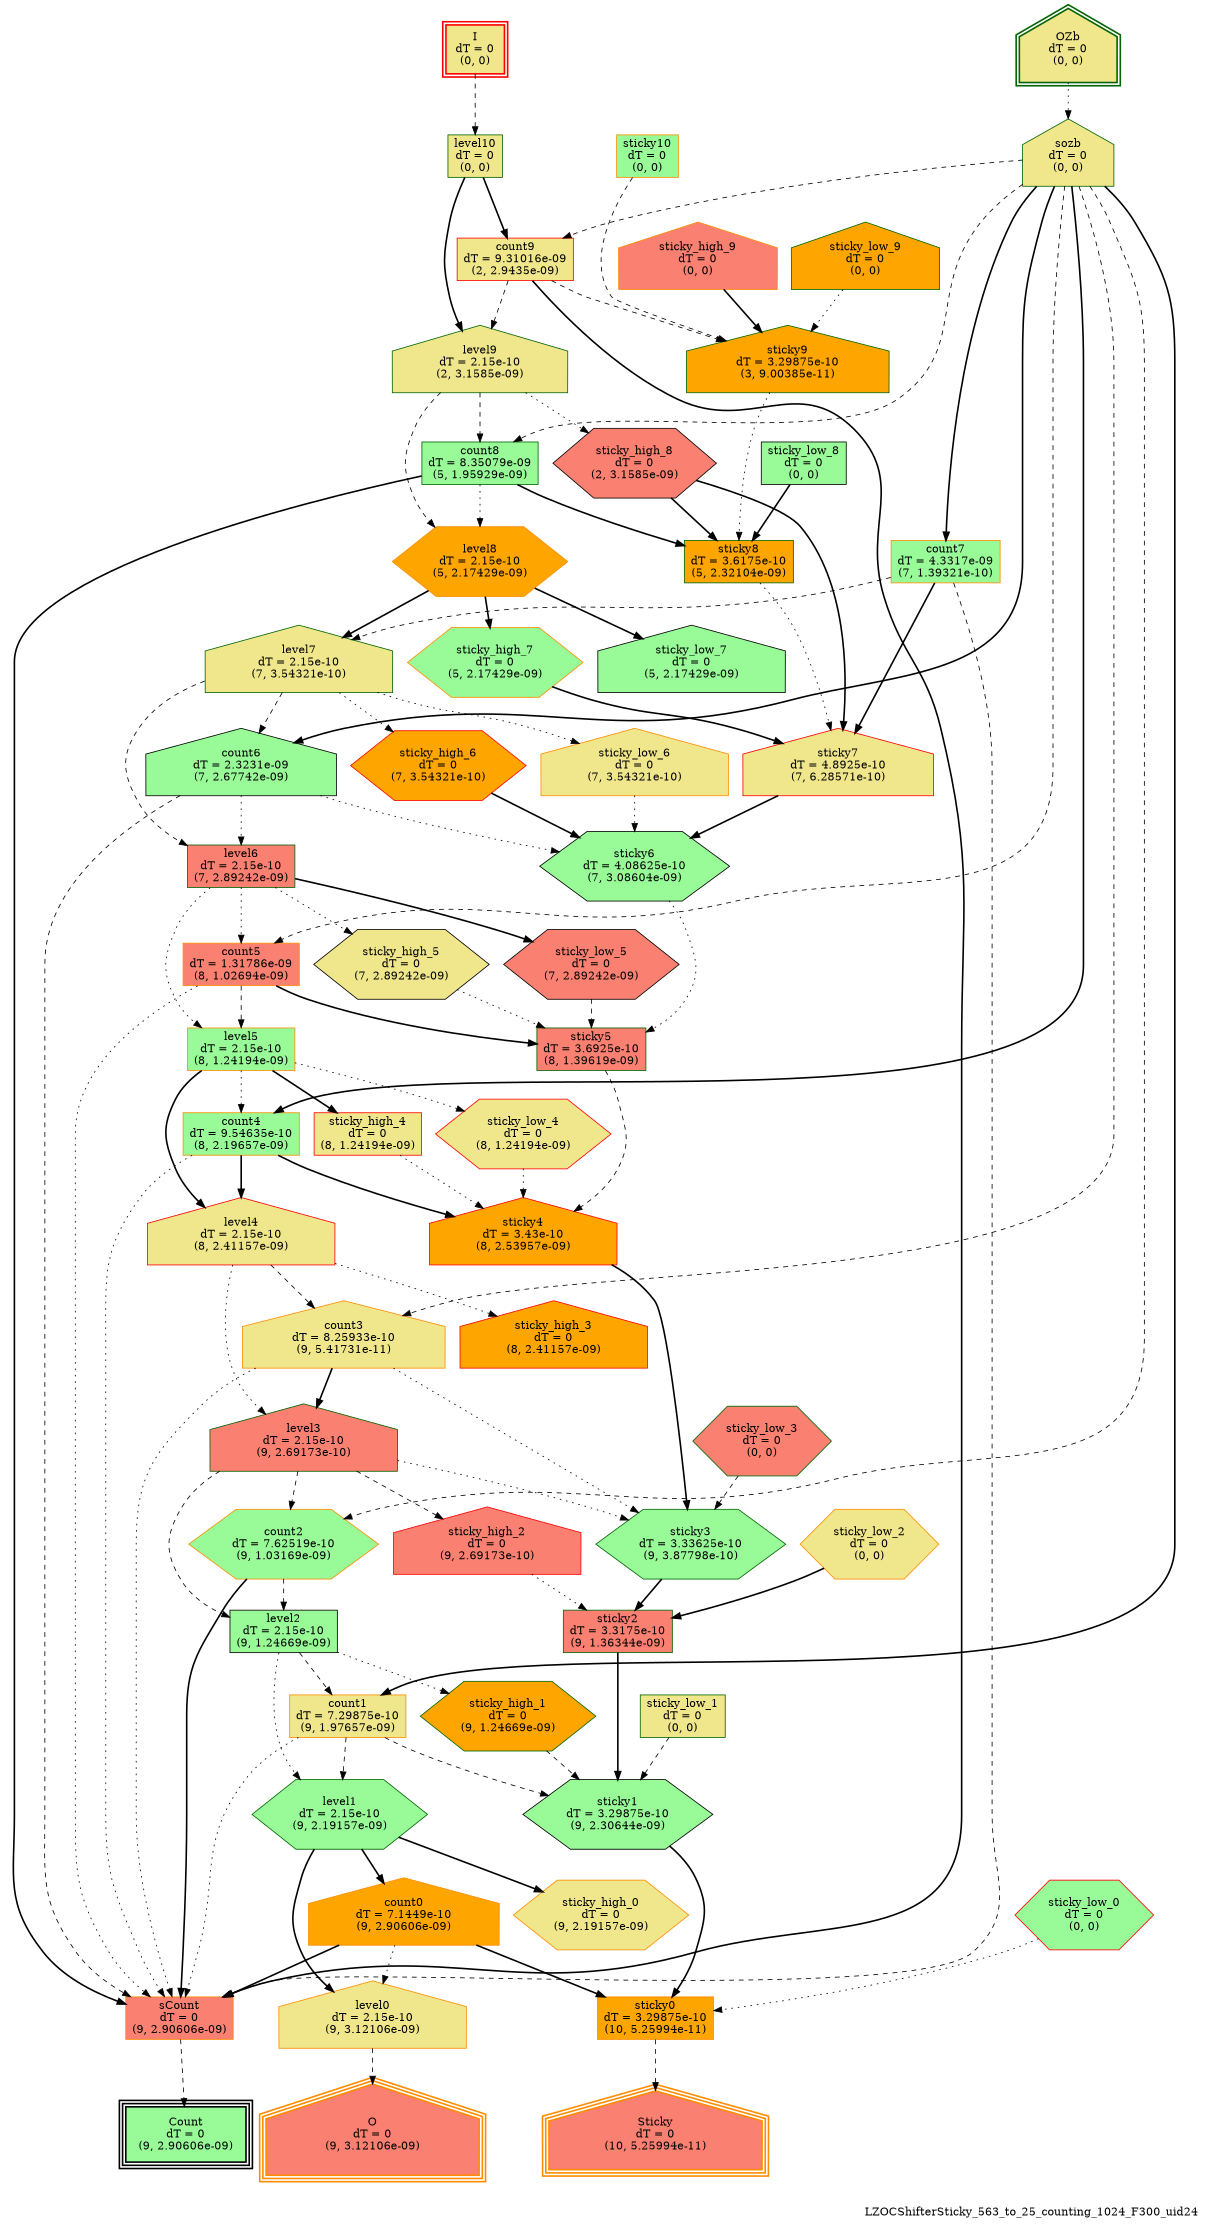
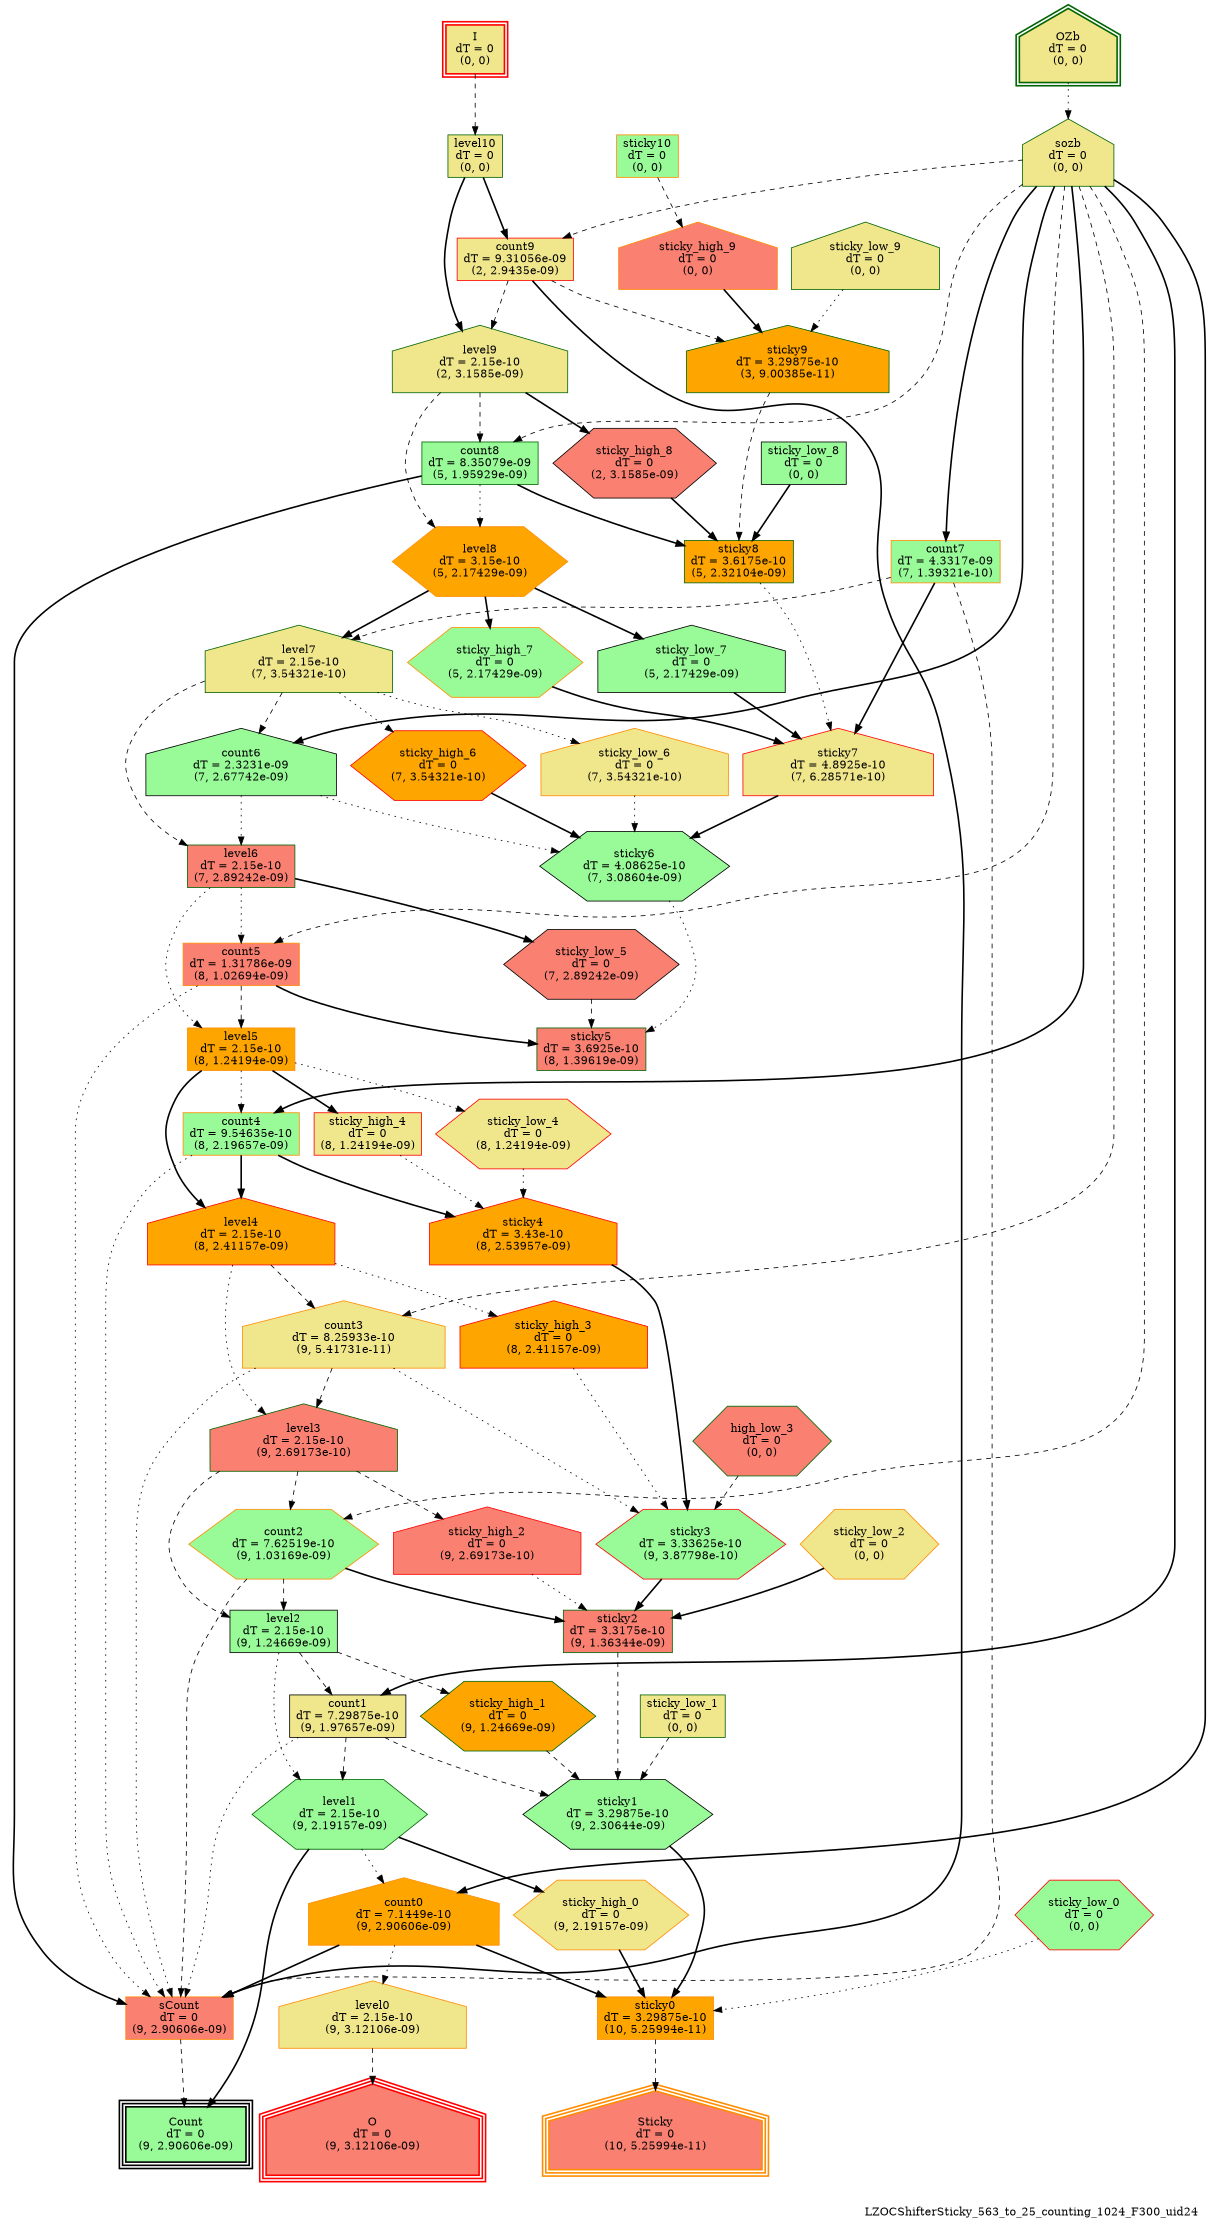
(515, 259) -> (515, 259)
(866, 259) -> (866, 259)
(609, 291) -> (668, 199)
(554, 411) -> (554, 411)
(747, 460) -> (747, 460)
(480, 562) -> (480, 562)
(823, 565) -> (764, 713)
(401, 964) -> none
(241, 1049) -> (241, 1049)
(626, 1145) -> none
(241, 1235) -> (241, 1235)
none -> (1205, 1326)
(45, 1380) -> none
(326, 1384) -> (326, 1384)
(762, 1441) -> (762, 1441)
(510, 1486) -> (618, 1435)
(691, 1544) -> (691, 1544)
none -> (449, 1597)
(389, 1671) -> (389, 1671)
(618, 1712) -> (618, 1712)
(348, 1716) -> (348, 1716)
(187, 1776) -> (187, 1776)
(371, 1863) -> (371, 1863)
(293, 1921) -> (264, 1968)
none -> (631, 1971)
(373, 2134) -> (373, 2134)
